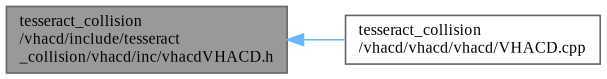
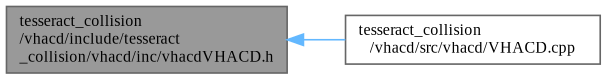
(473, 40) -> (473, 40)
